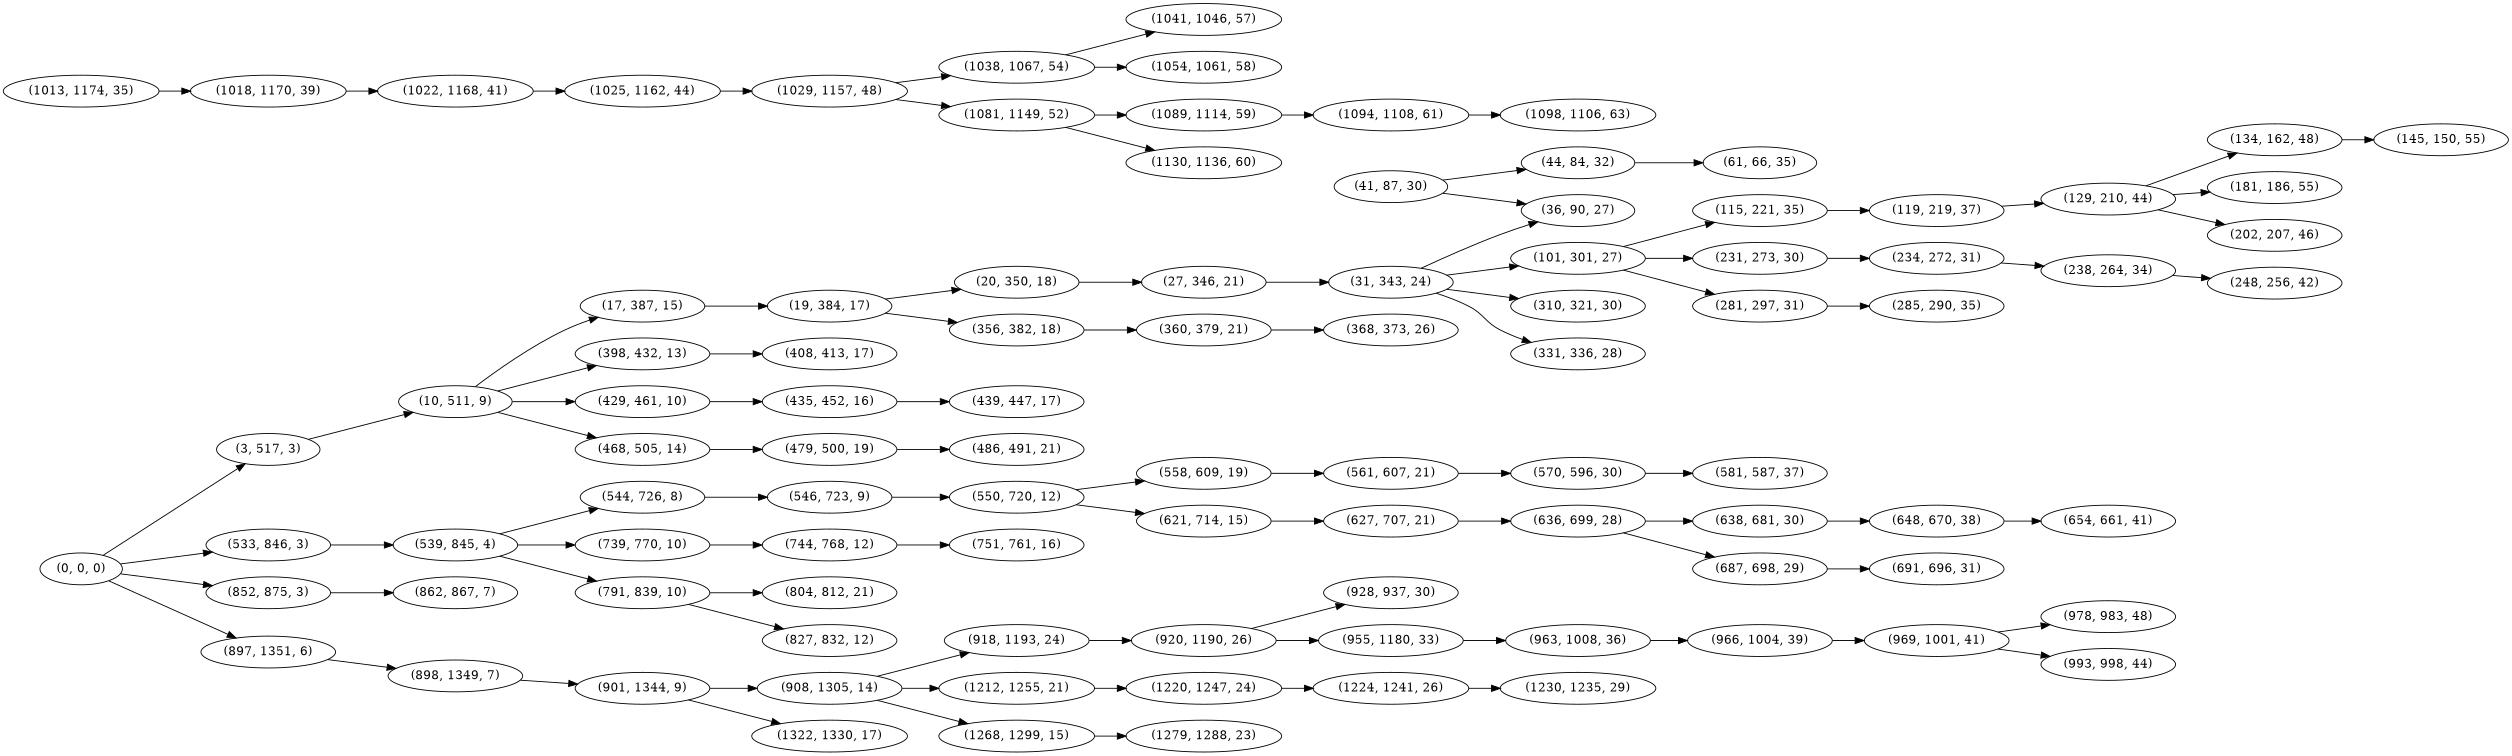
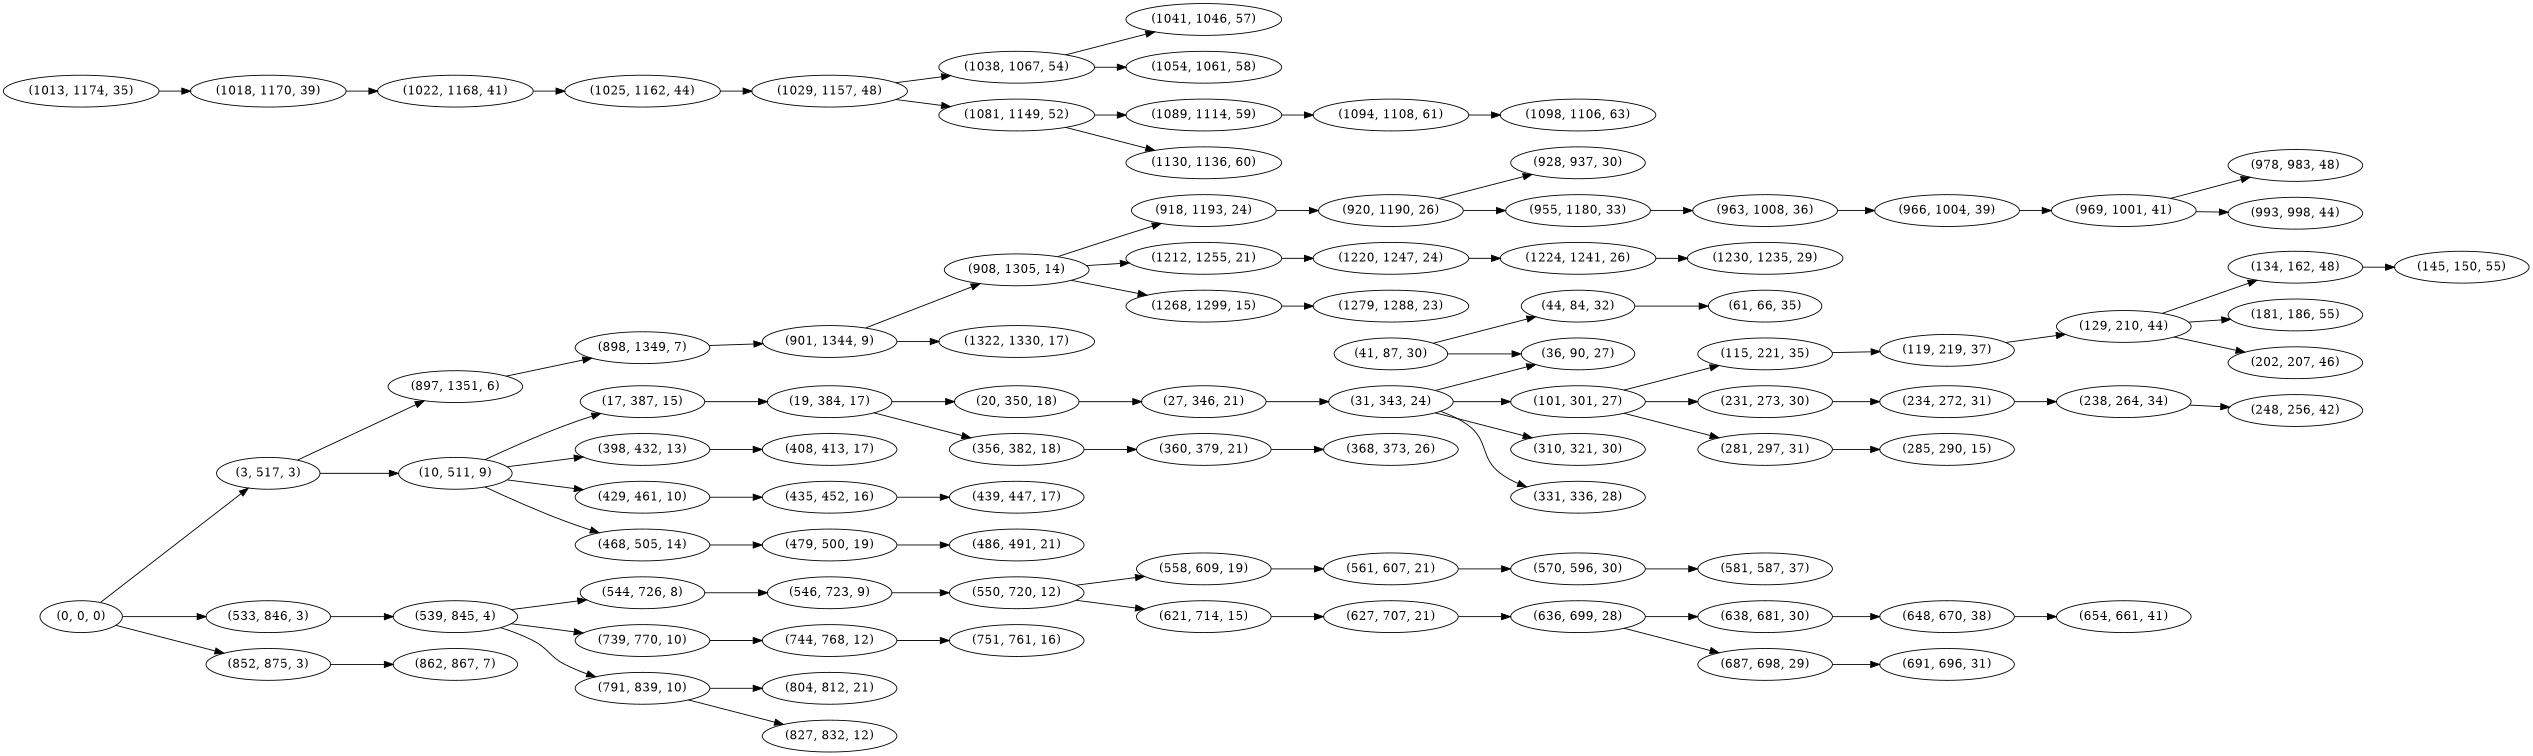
(1937, 306) -> (1947, 449)
(168, 608) -> (357, 432)
